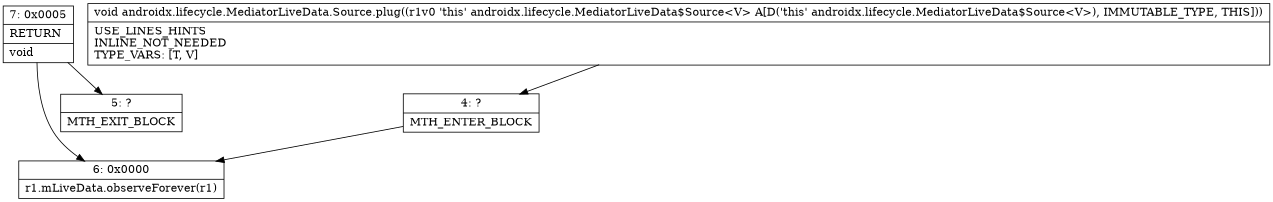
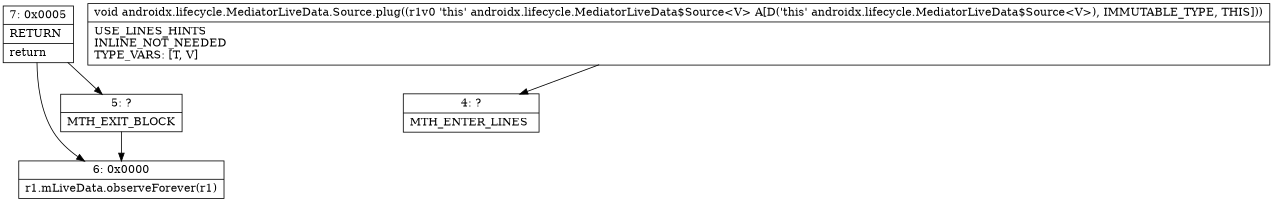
(22, 53) -> (28, 53)
(471, 122) -> (469, 122)
(314, 143) -> (121, 142)
